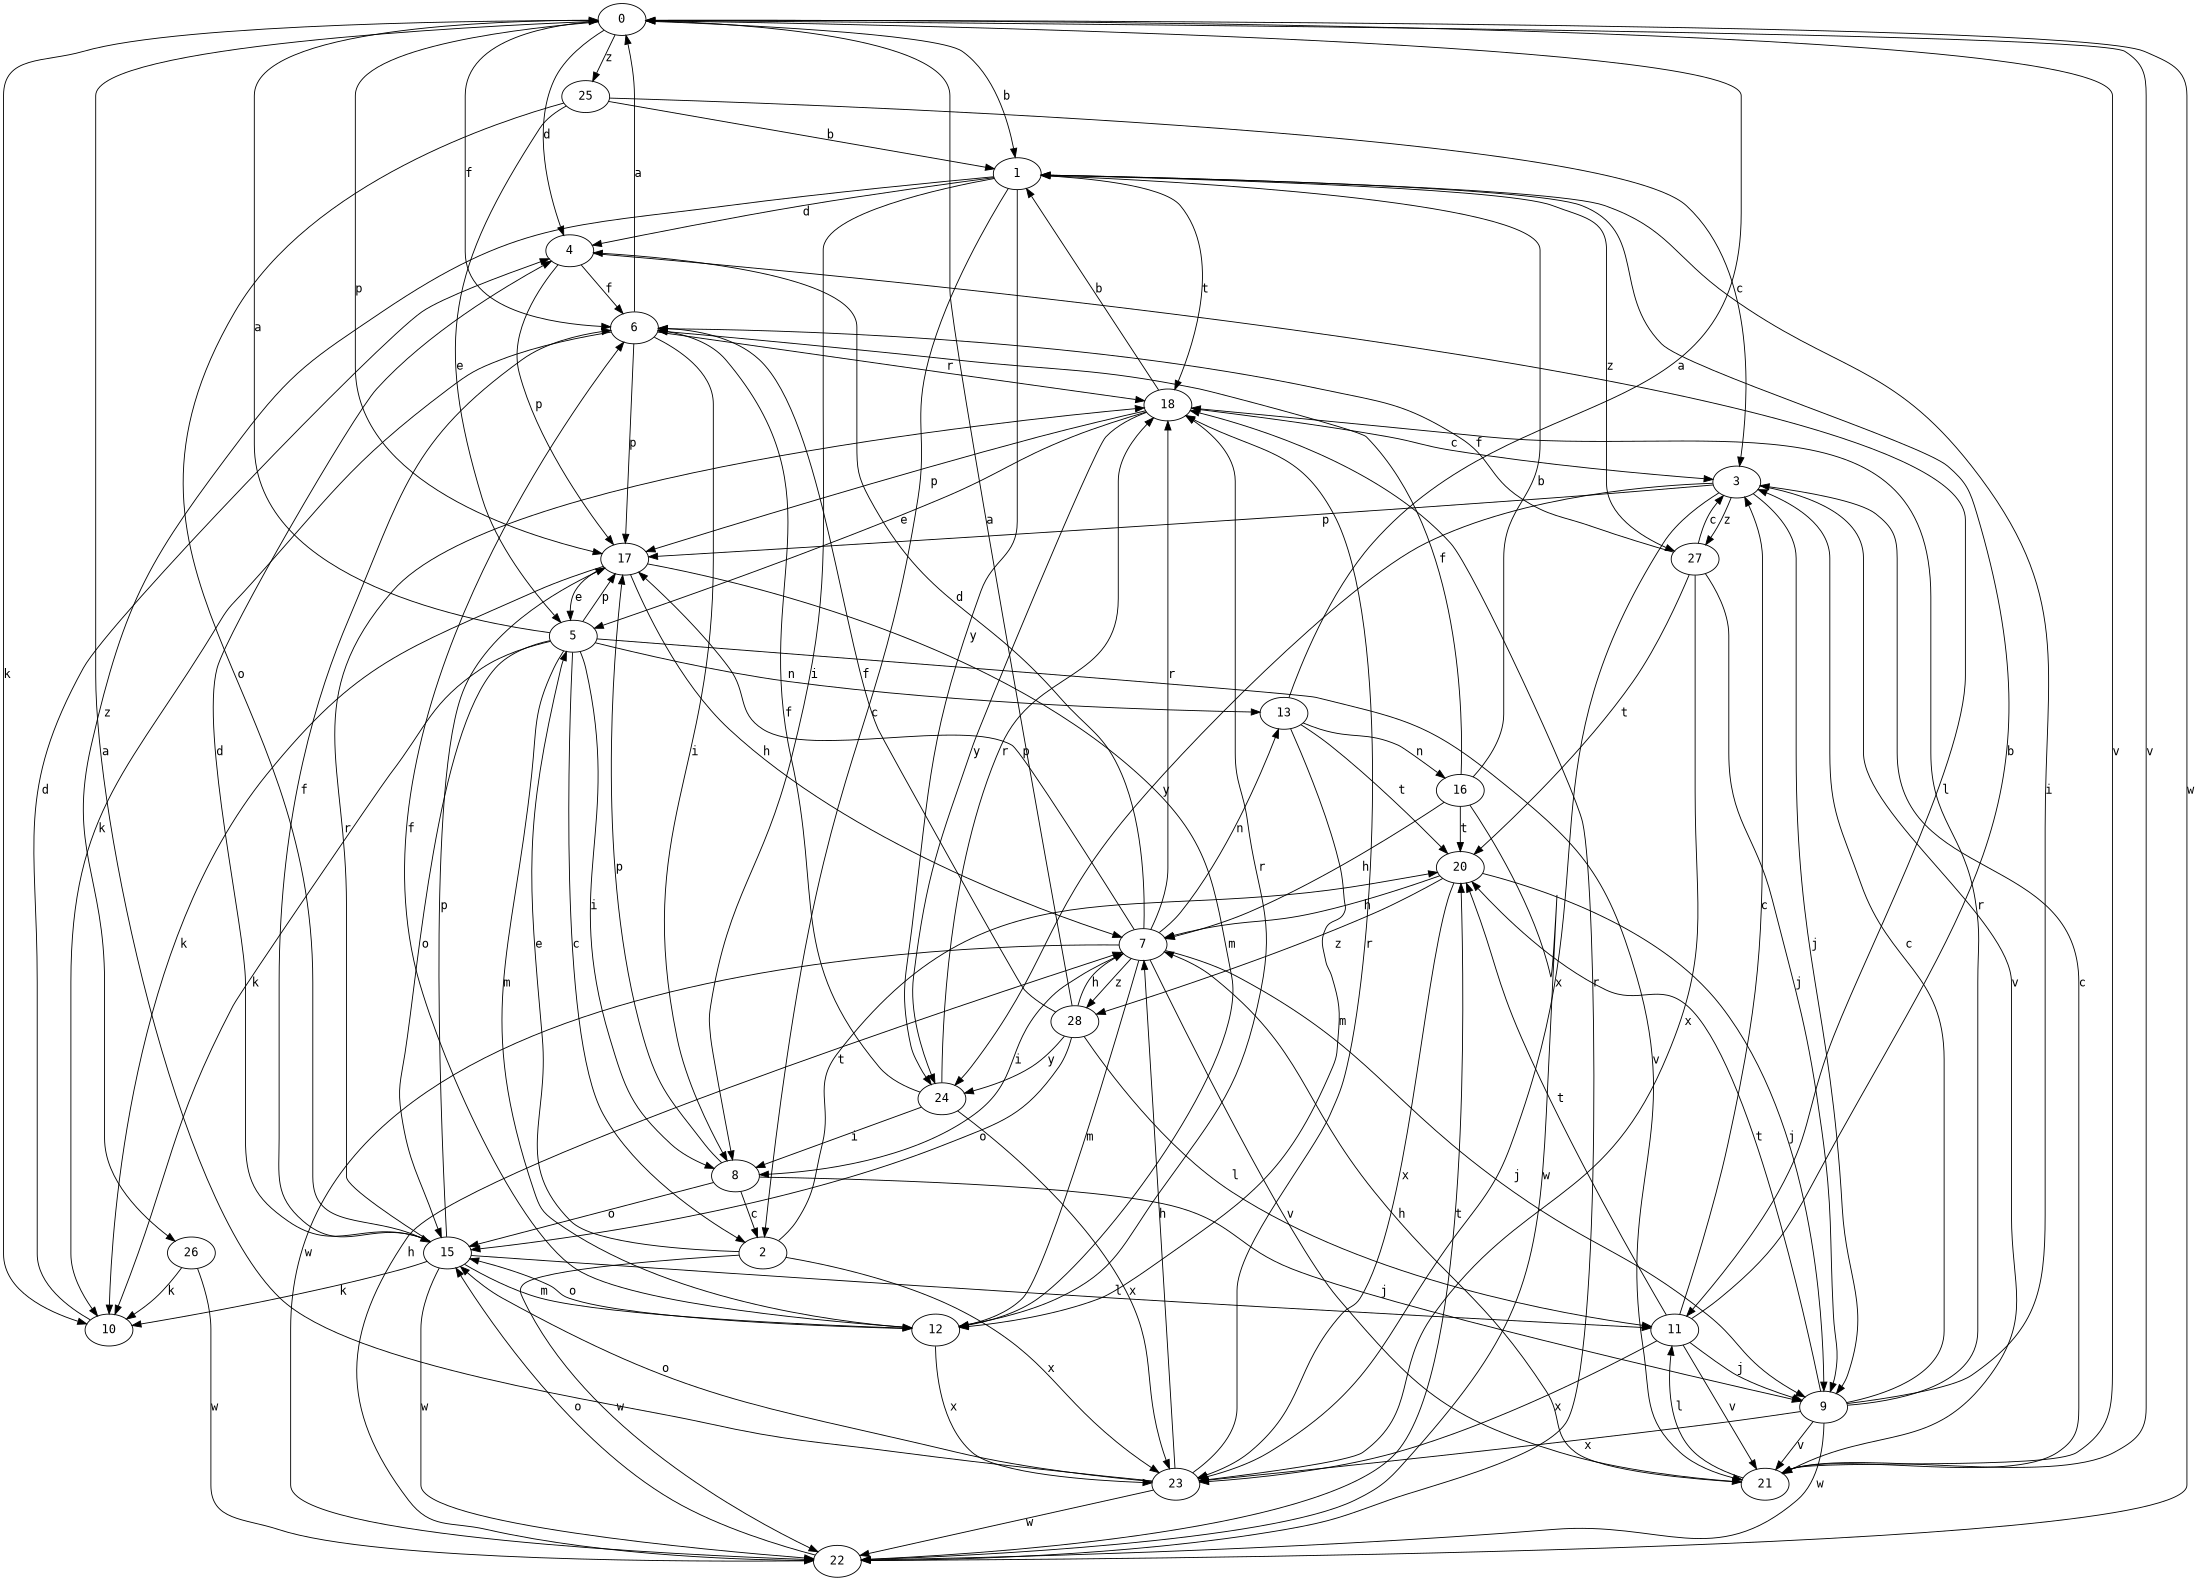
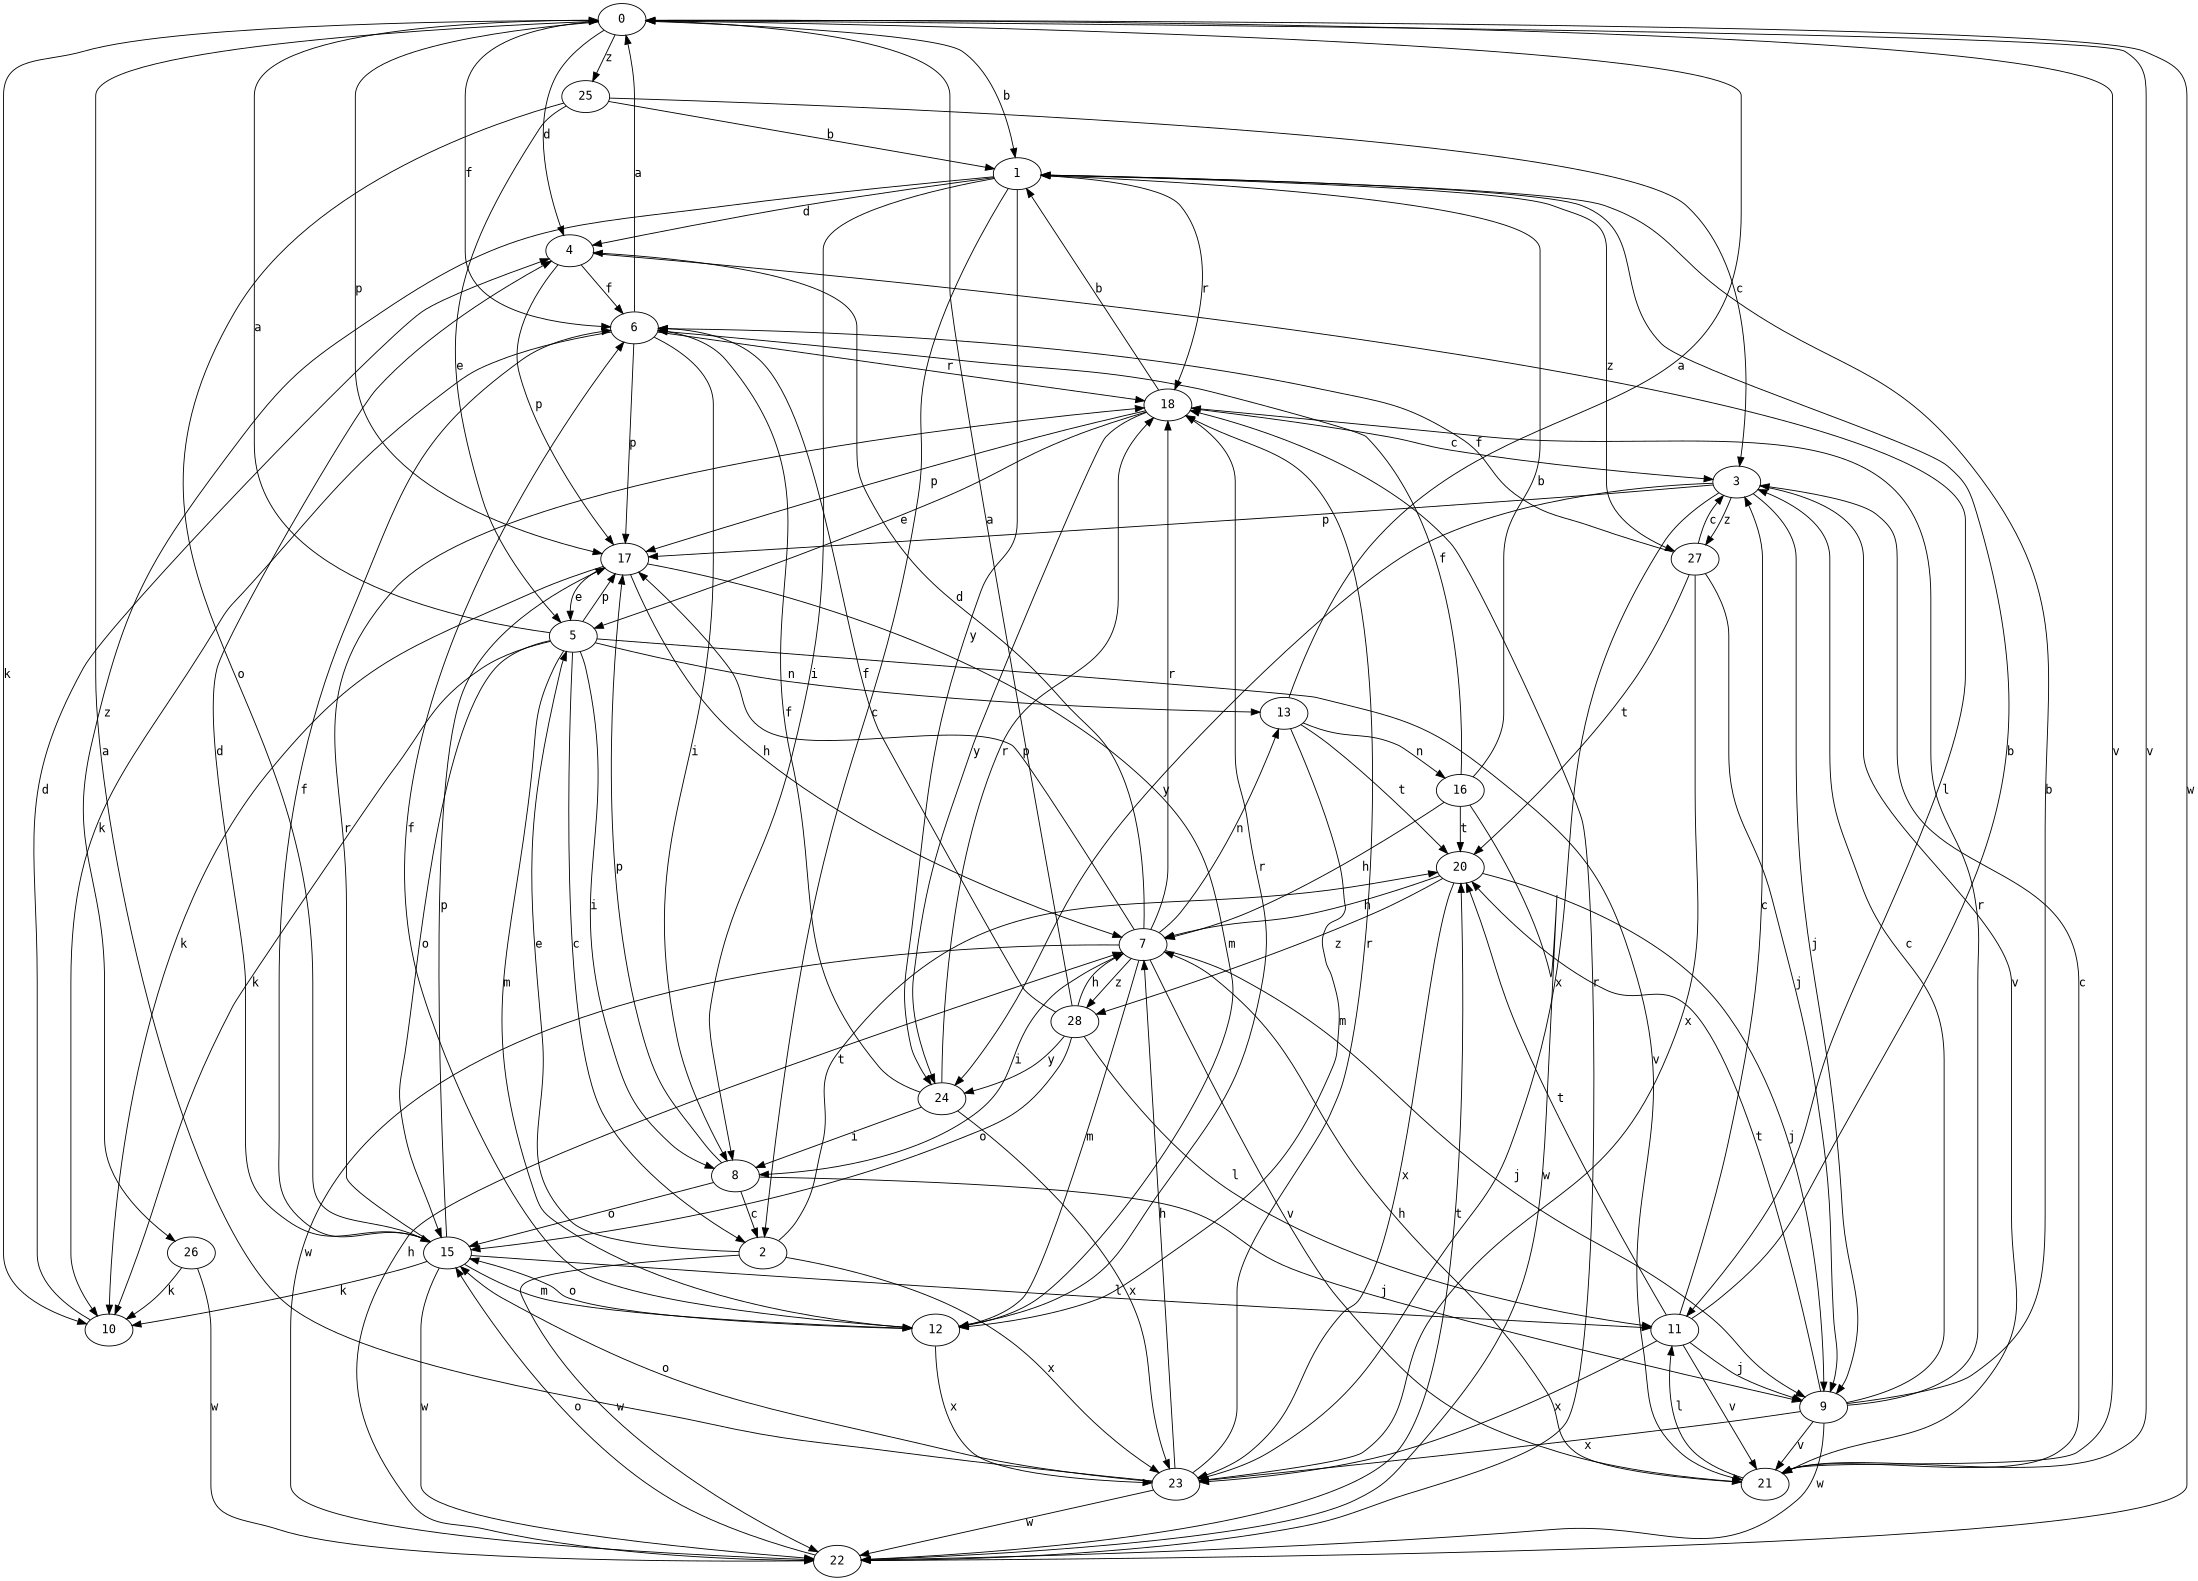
(1206, 289) -> (1206, 289)
(2049, 790) -> (2049, 790)
